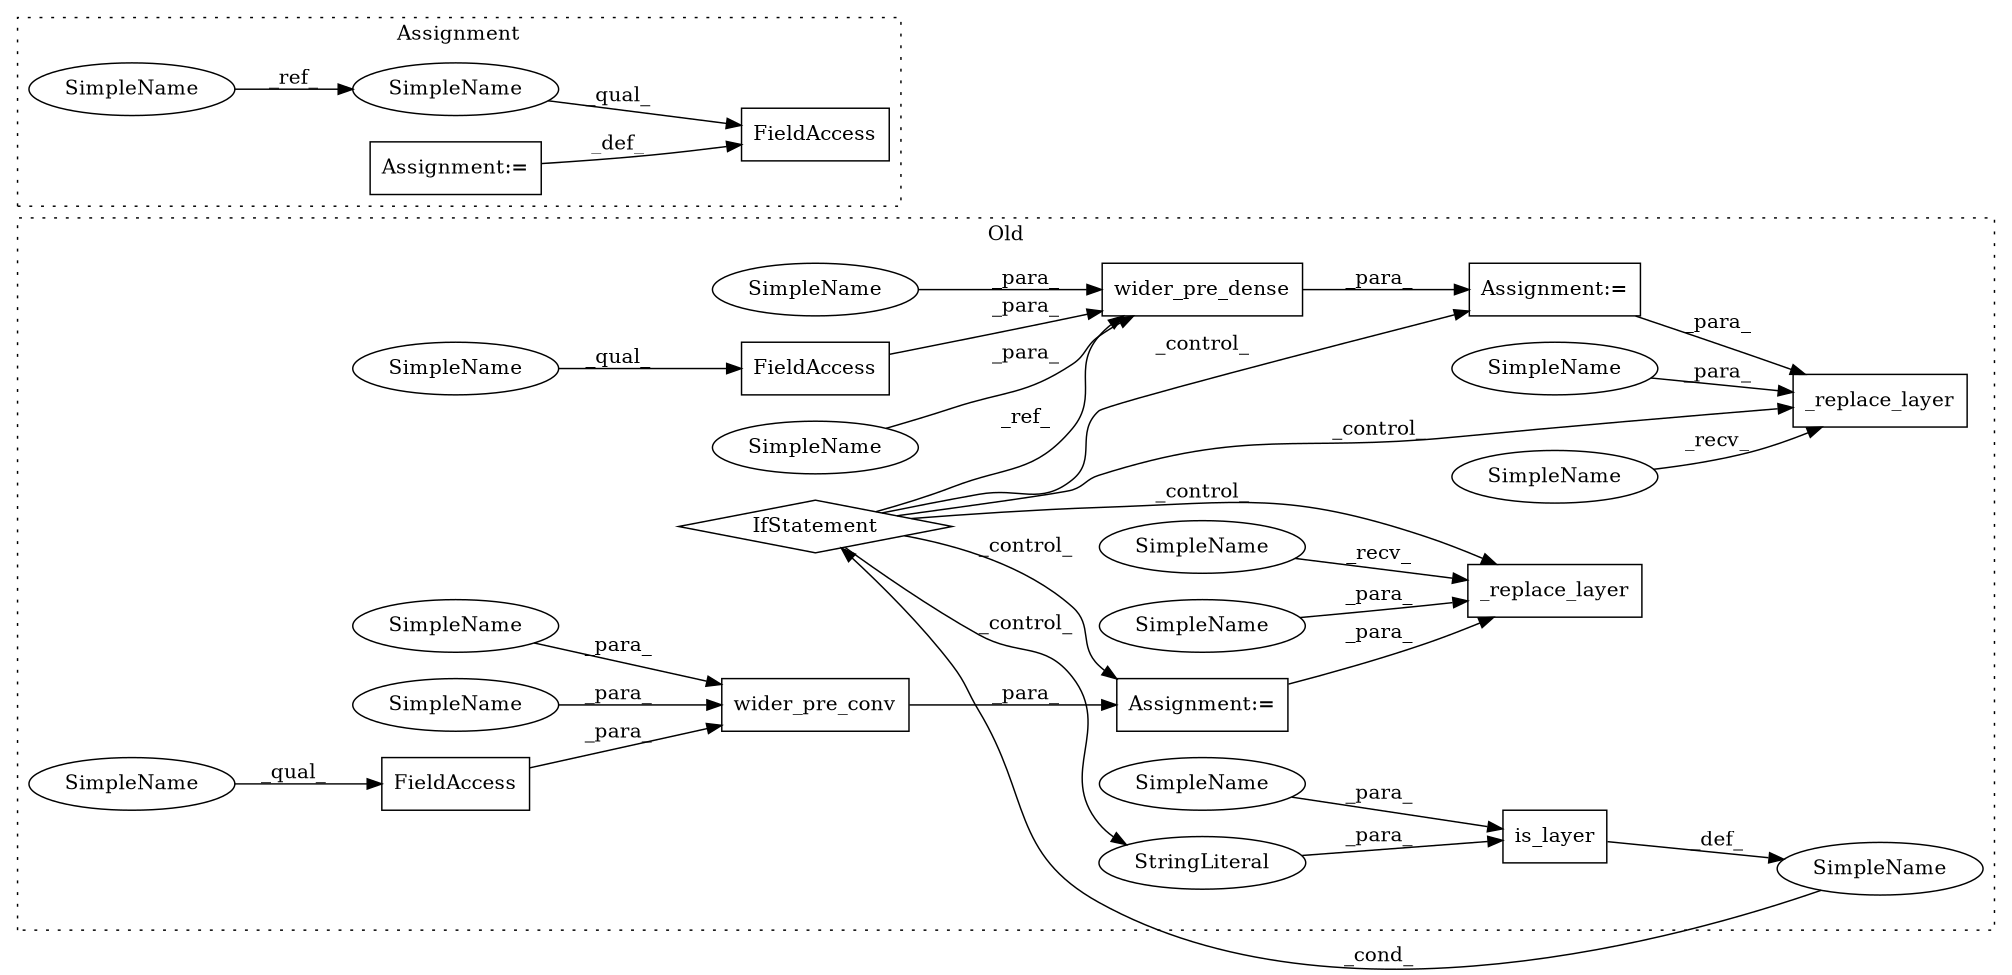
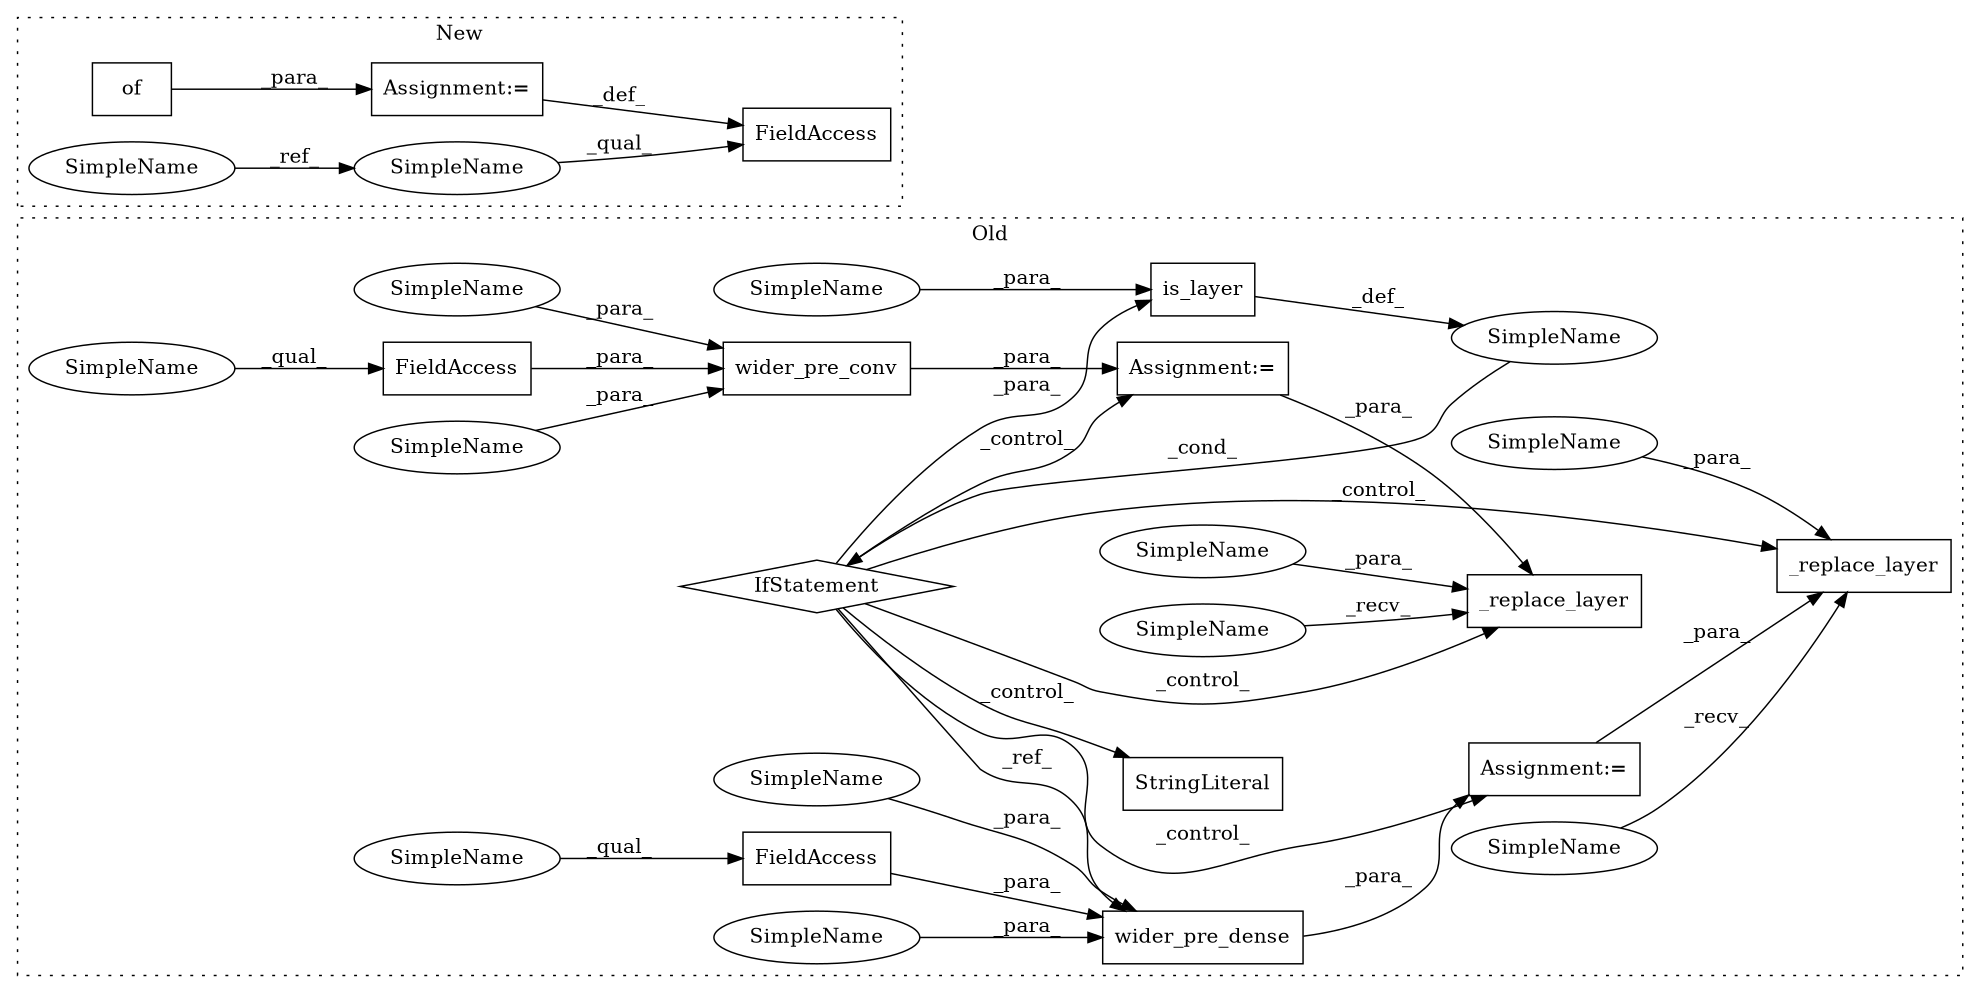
(459, 34) -> (460, 34)
none -> (132, 89)
(1395, 848) -> (990, 424)
(1202, 863) -> (1203, 784)
